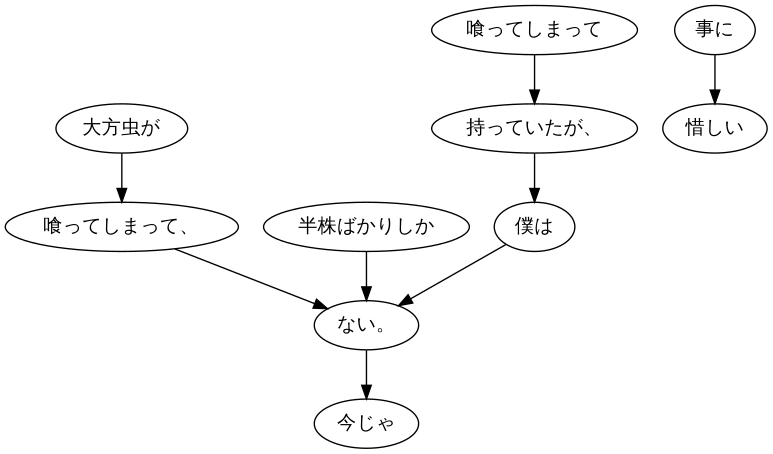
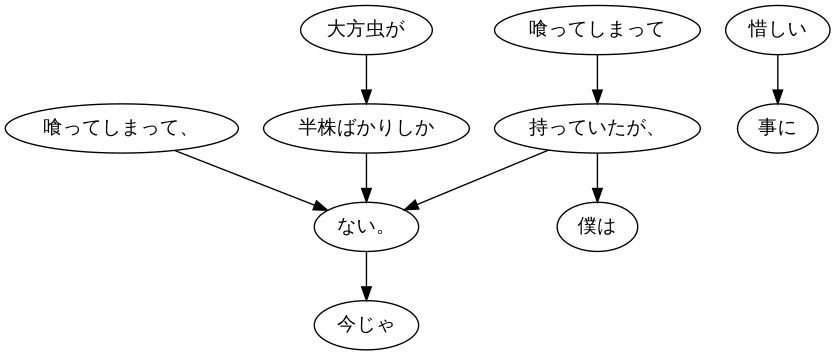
(715, 73) -> (778, 73)
(122, 171) -> (366, 73)
(458, 272) -> (483, 177)
